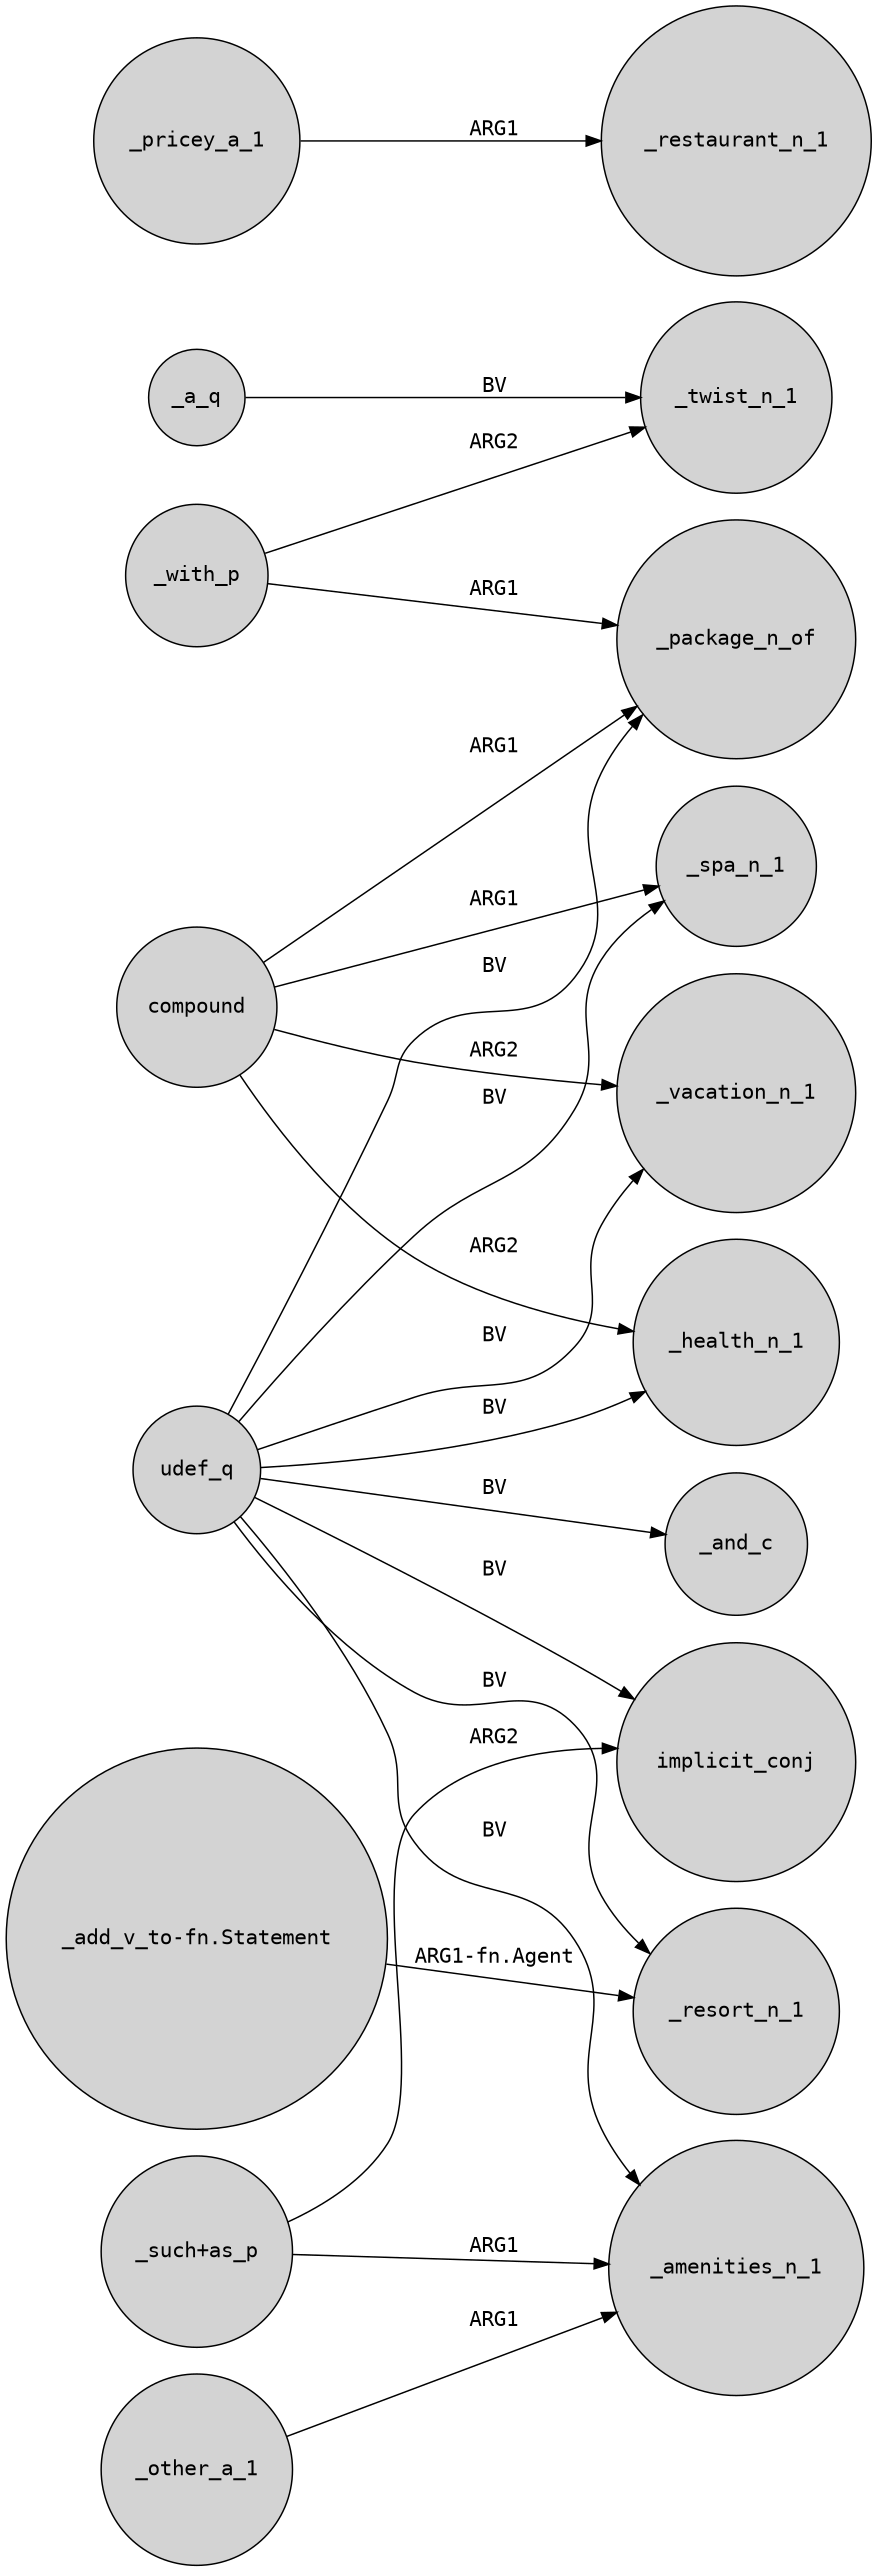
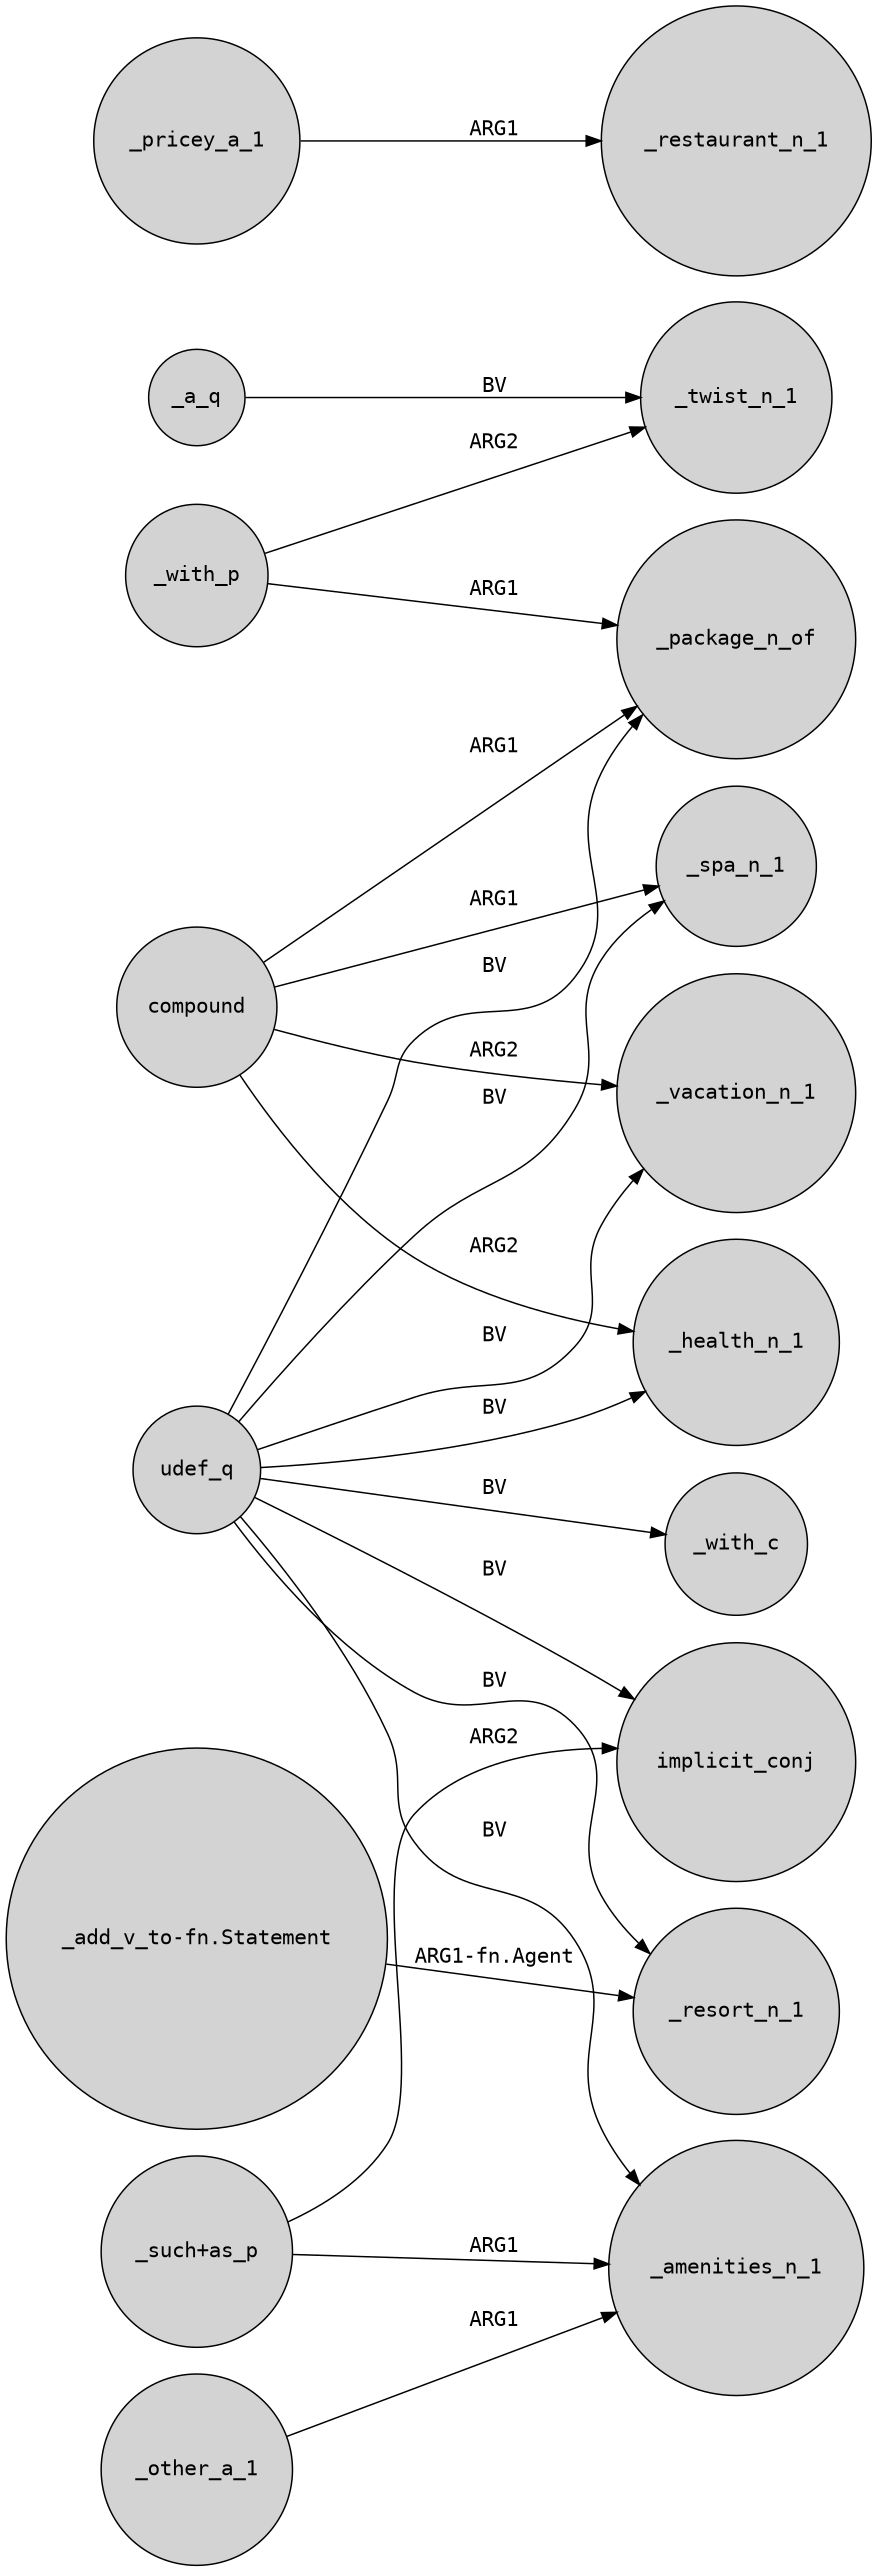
(736, 1544) -> (736, 1544)
